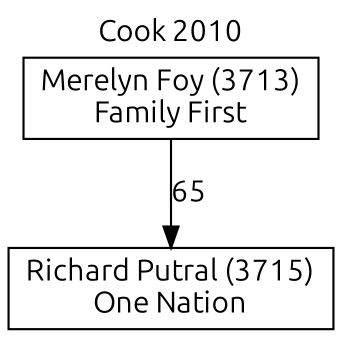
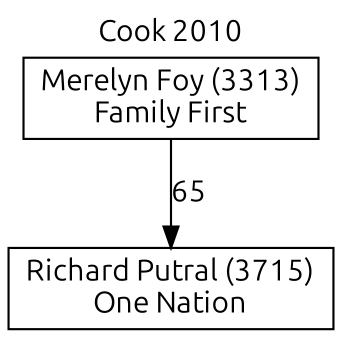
(171, 98) -> (171, 98)
